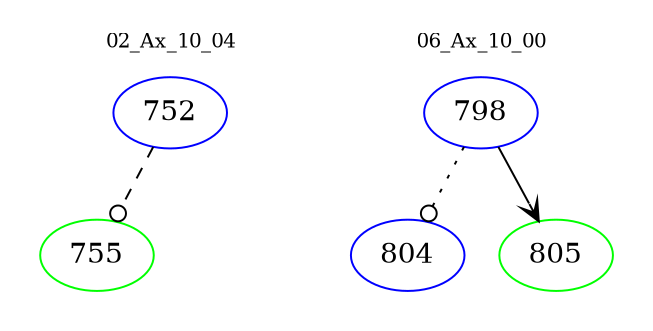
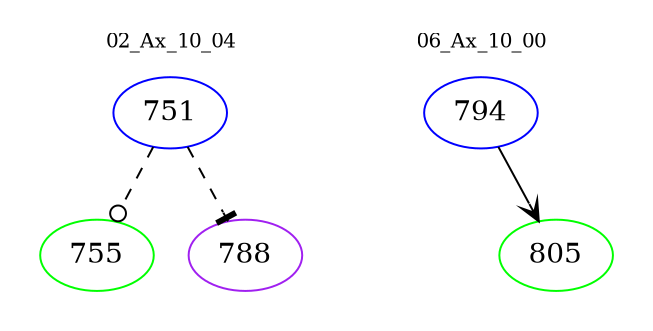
(170, 113) -> (170, 113)
(481, 113) -> (481, 113)
none -> (245, 255)
(408, 255) -> none
